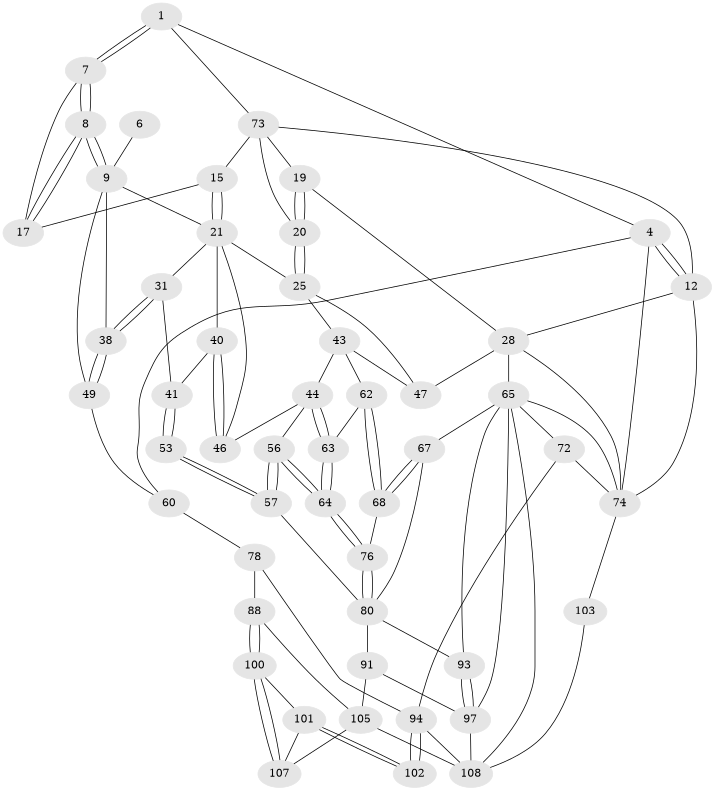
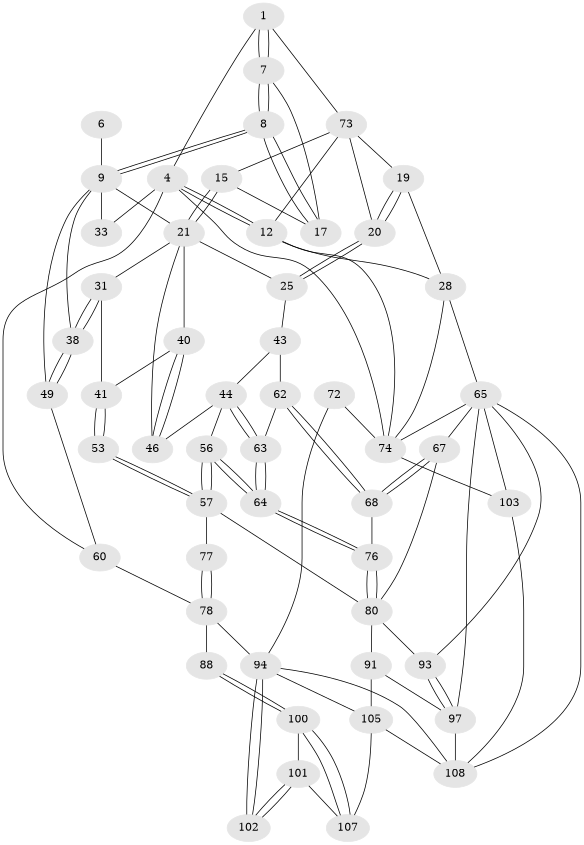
none -> (101, 233)
(421, 395) -> none
(537, 422) -> (495, 449)
none -> (207, 558)
(304, 668) -> (316, 693)
